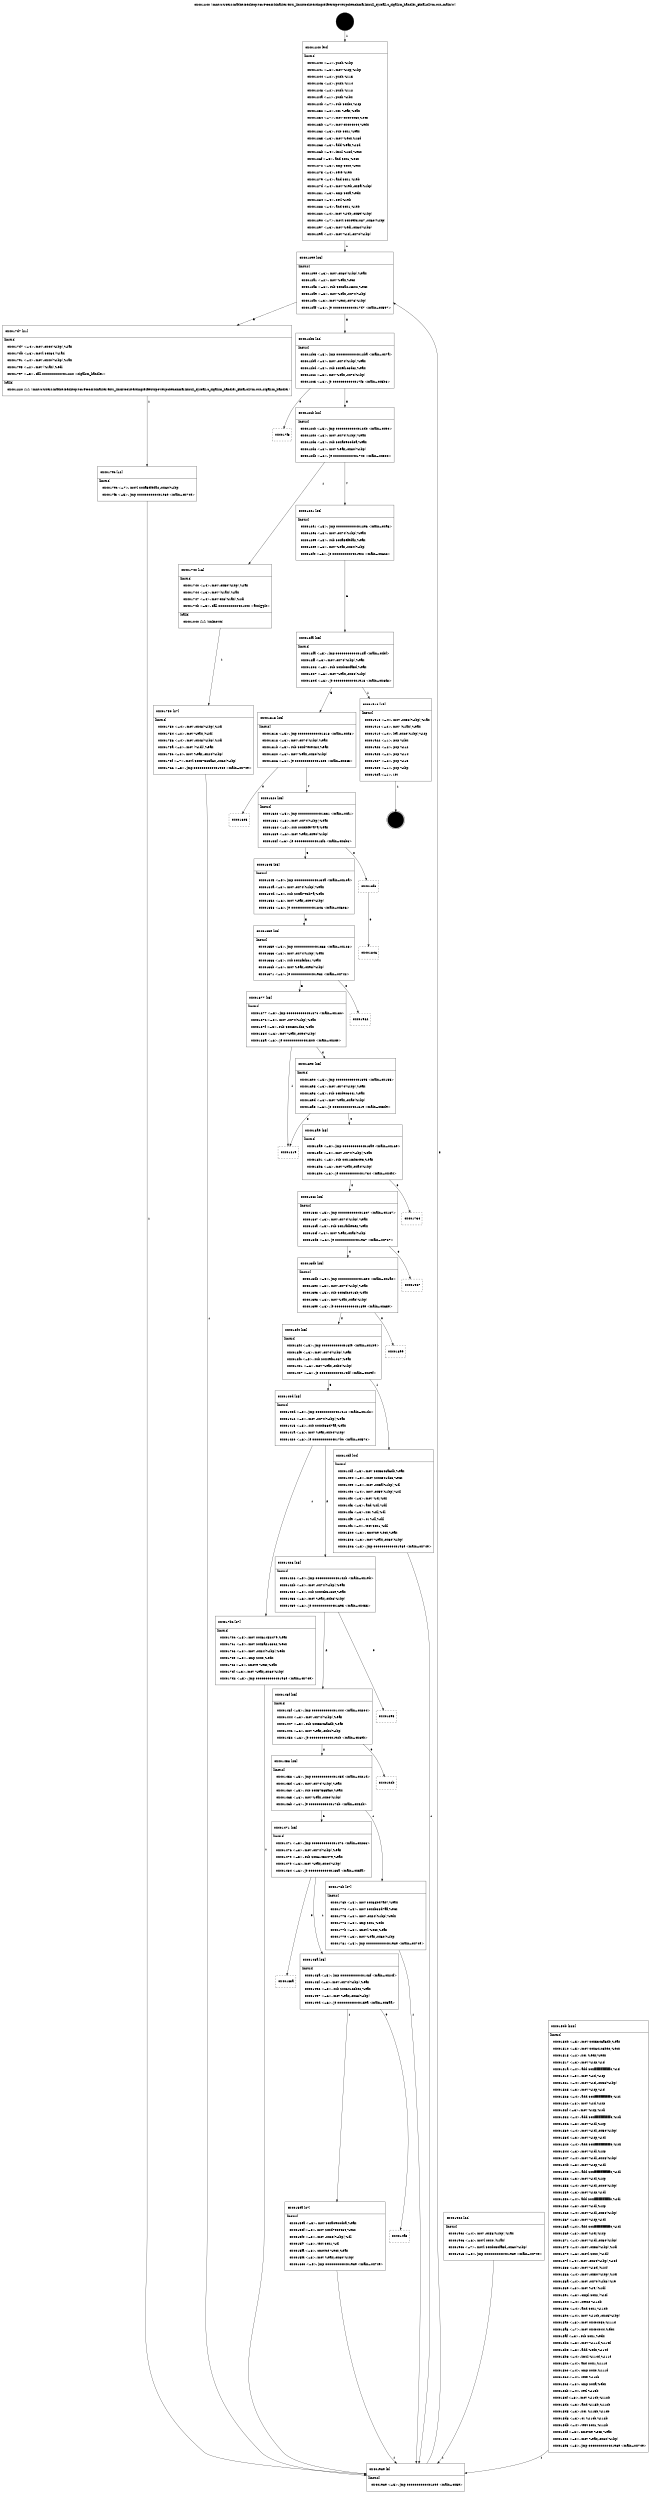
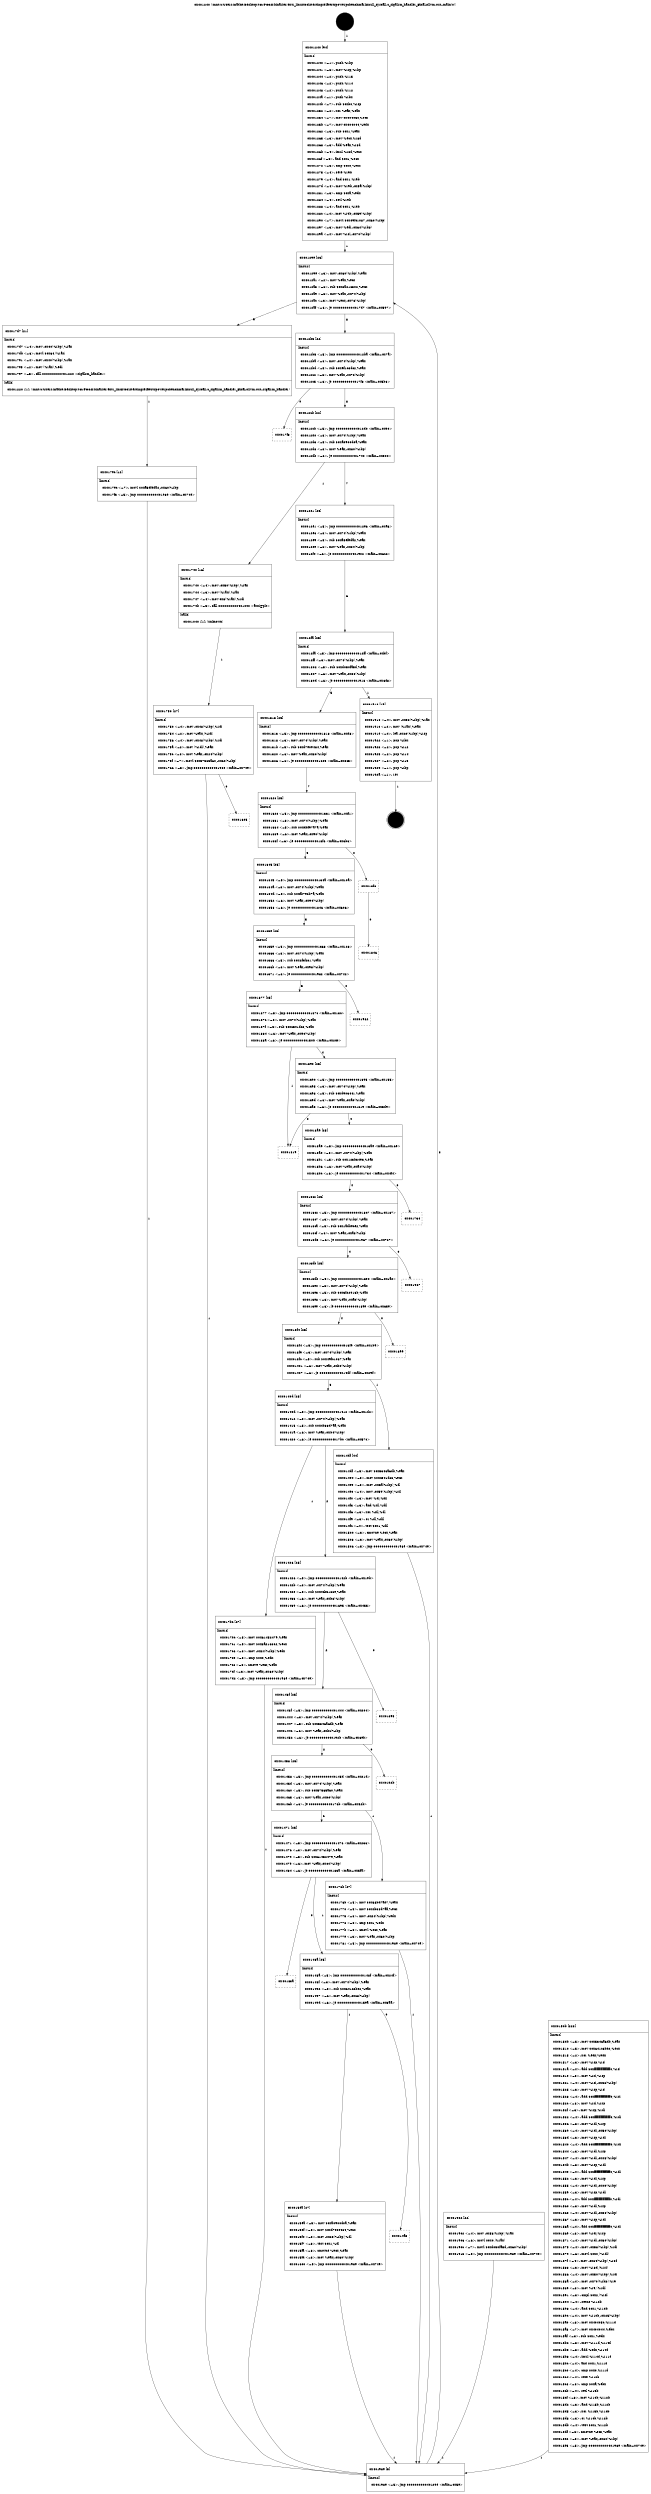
(259, 788) -> (227, 793)
